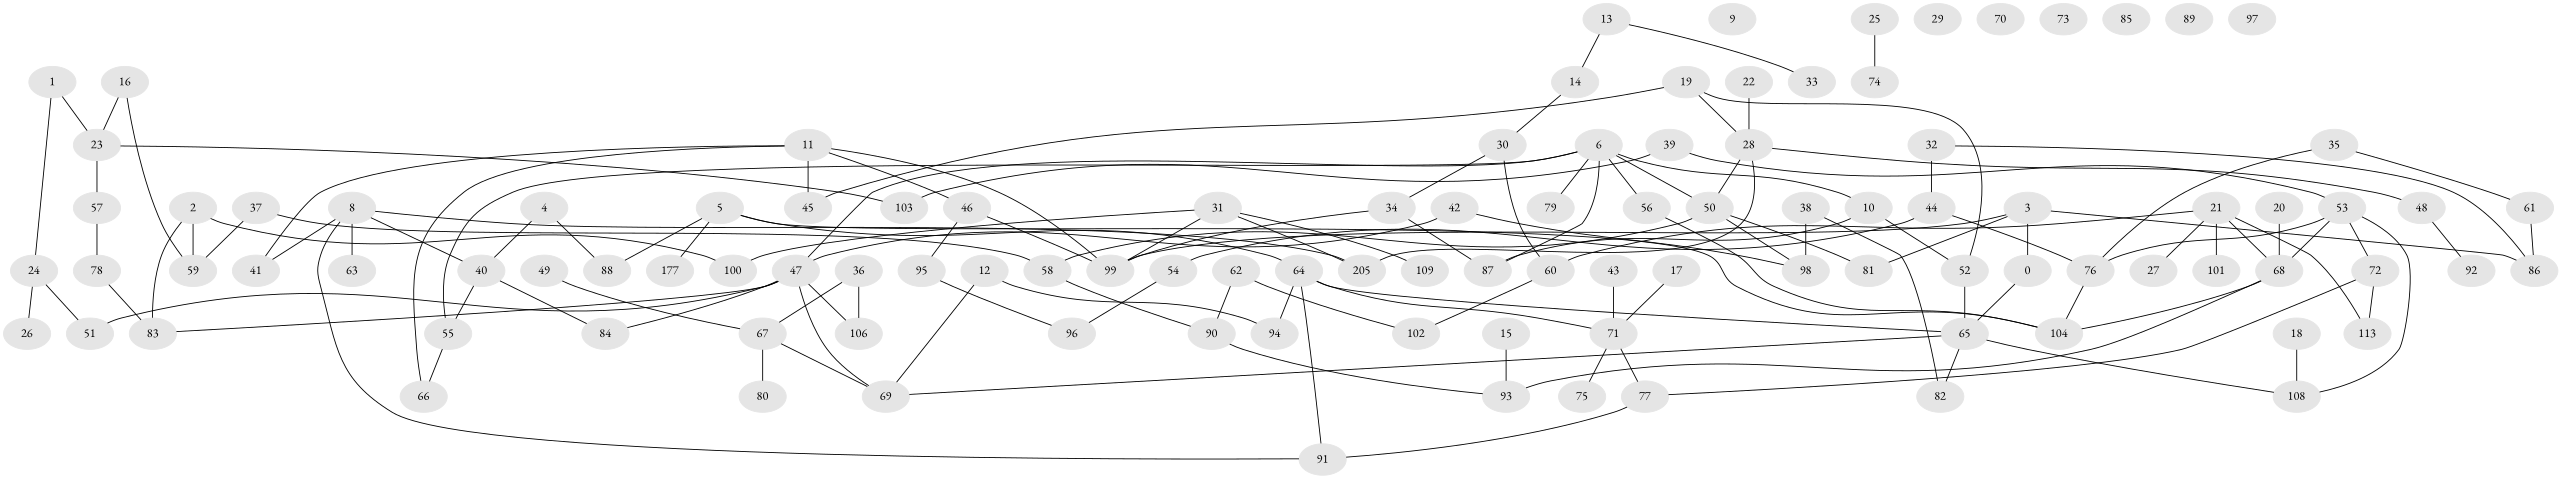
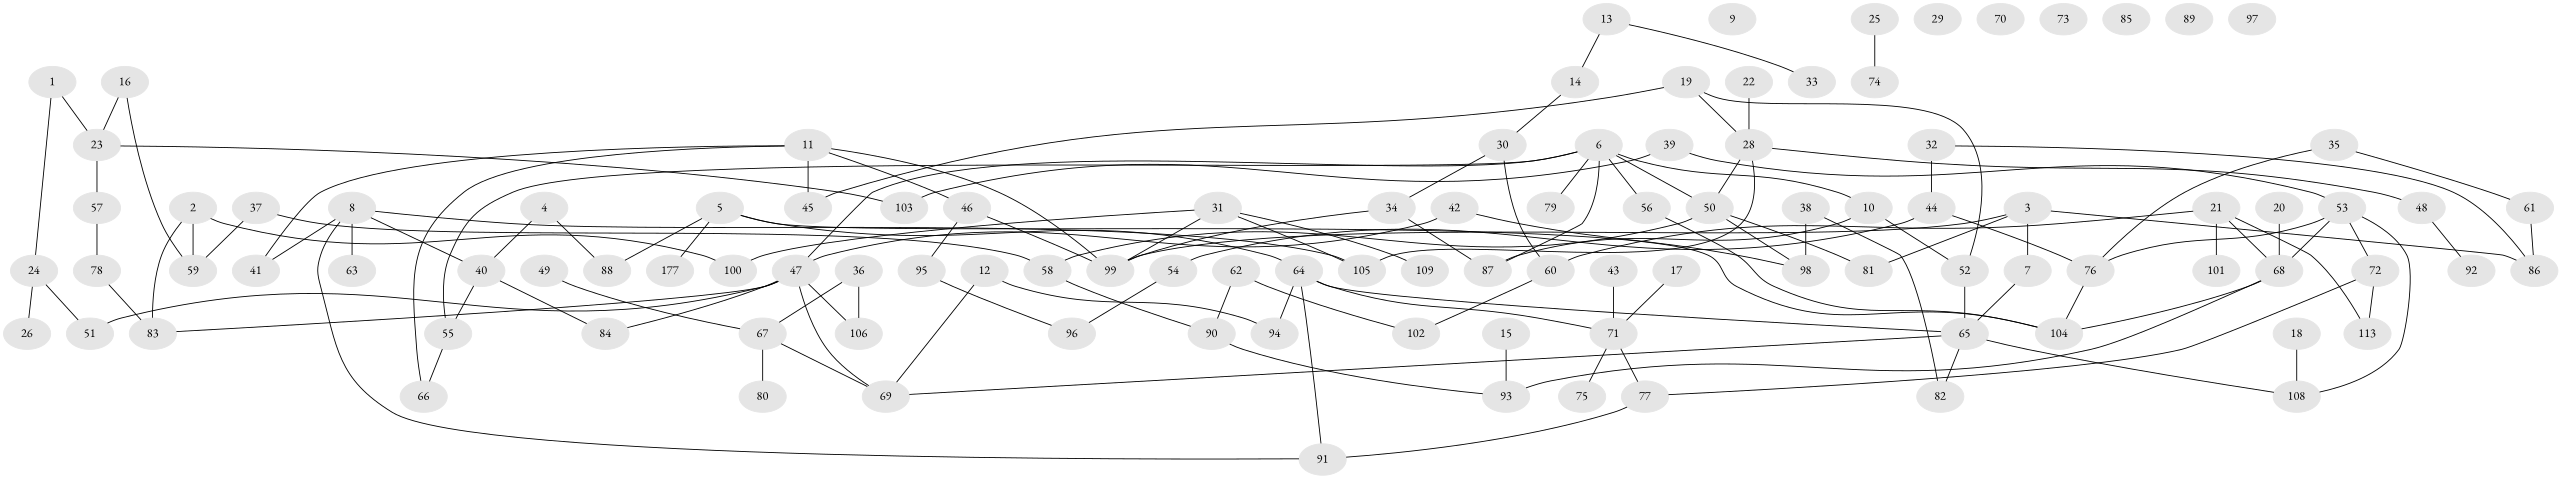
(1362, 271) -> (1362, 271)
(2028, 271) -> (2028, 271)
(2153, 271) -> none
